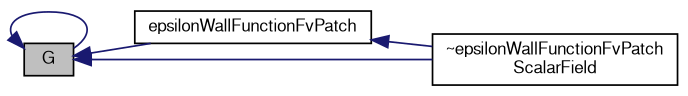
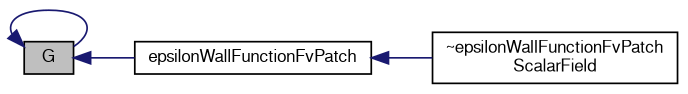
(262, 60) -> none
